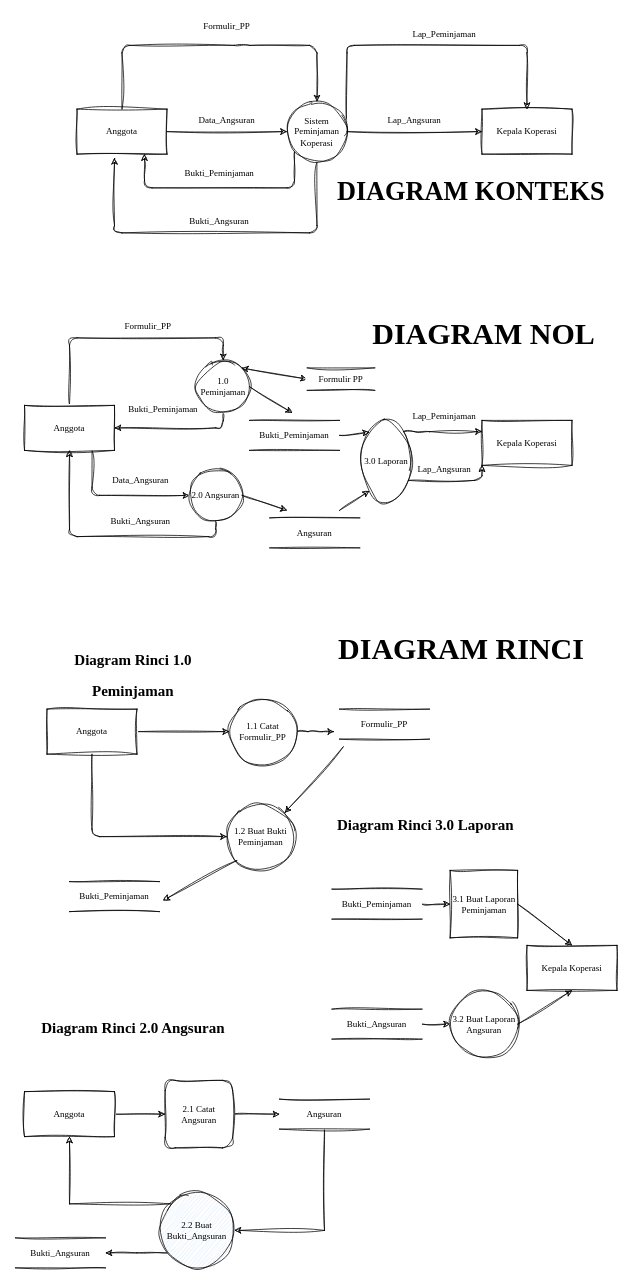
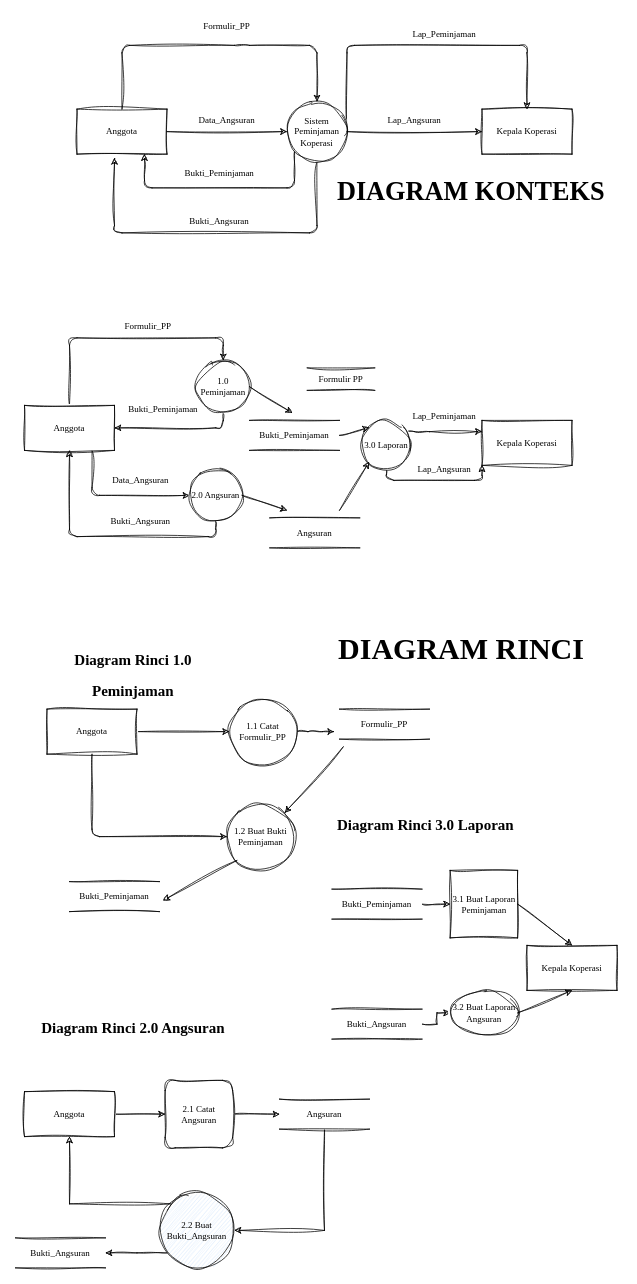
(484, 334) -> none
(274, 374) -> none
(386, 462) -> (386, 445)
(484, 1024) -> (484, 1013)
